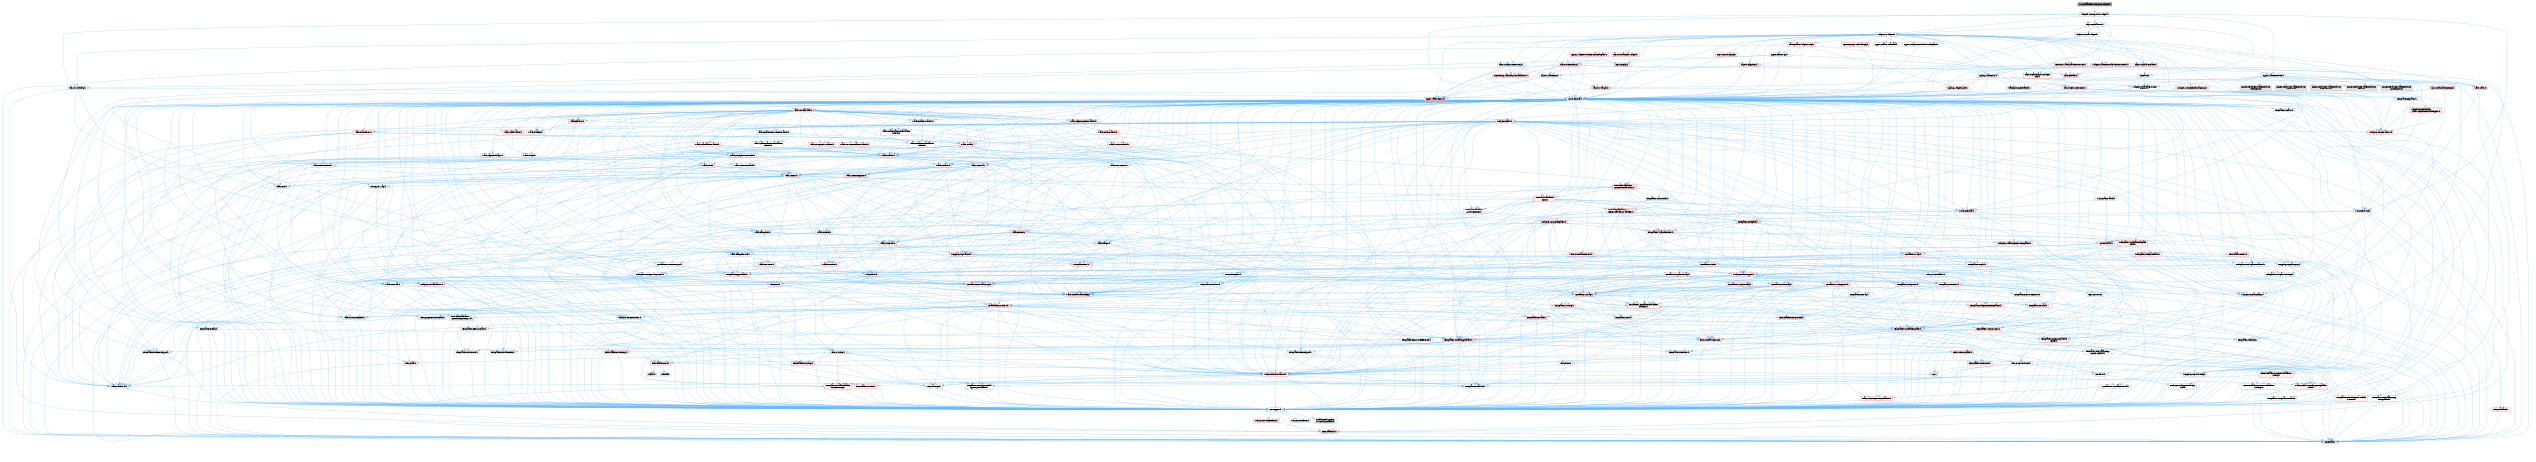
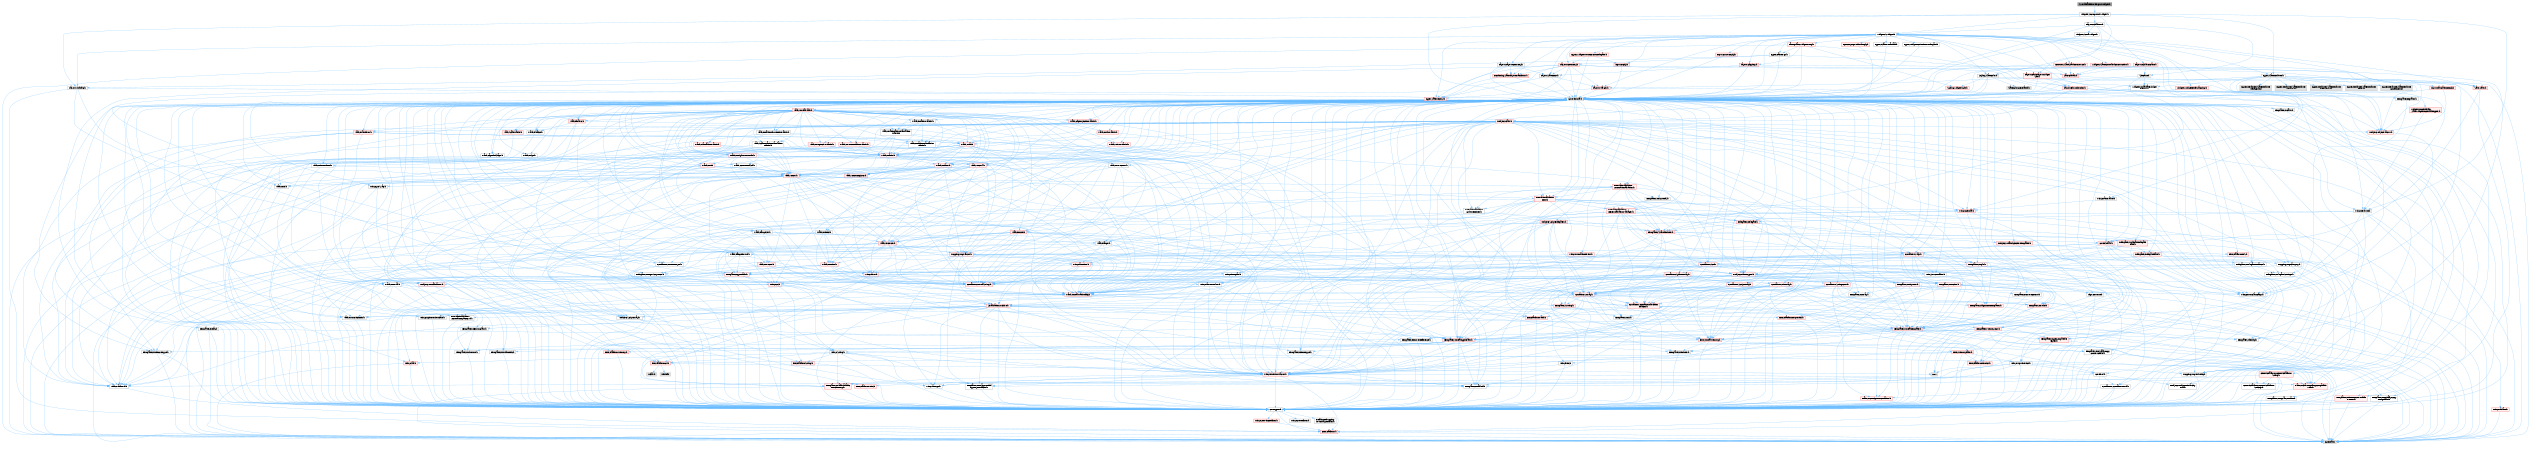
(1625, 55) -> none
(630, 318) -> (630, 318)
